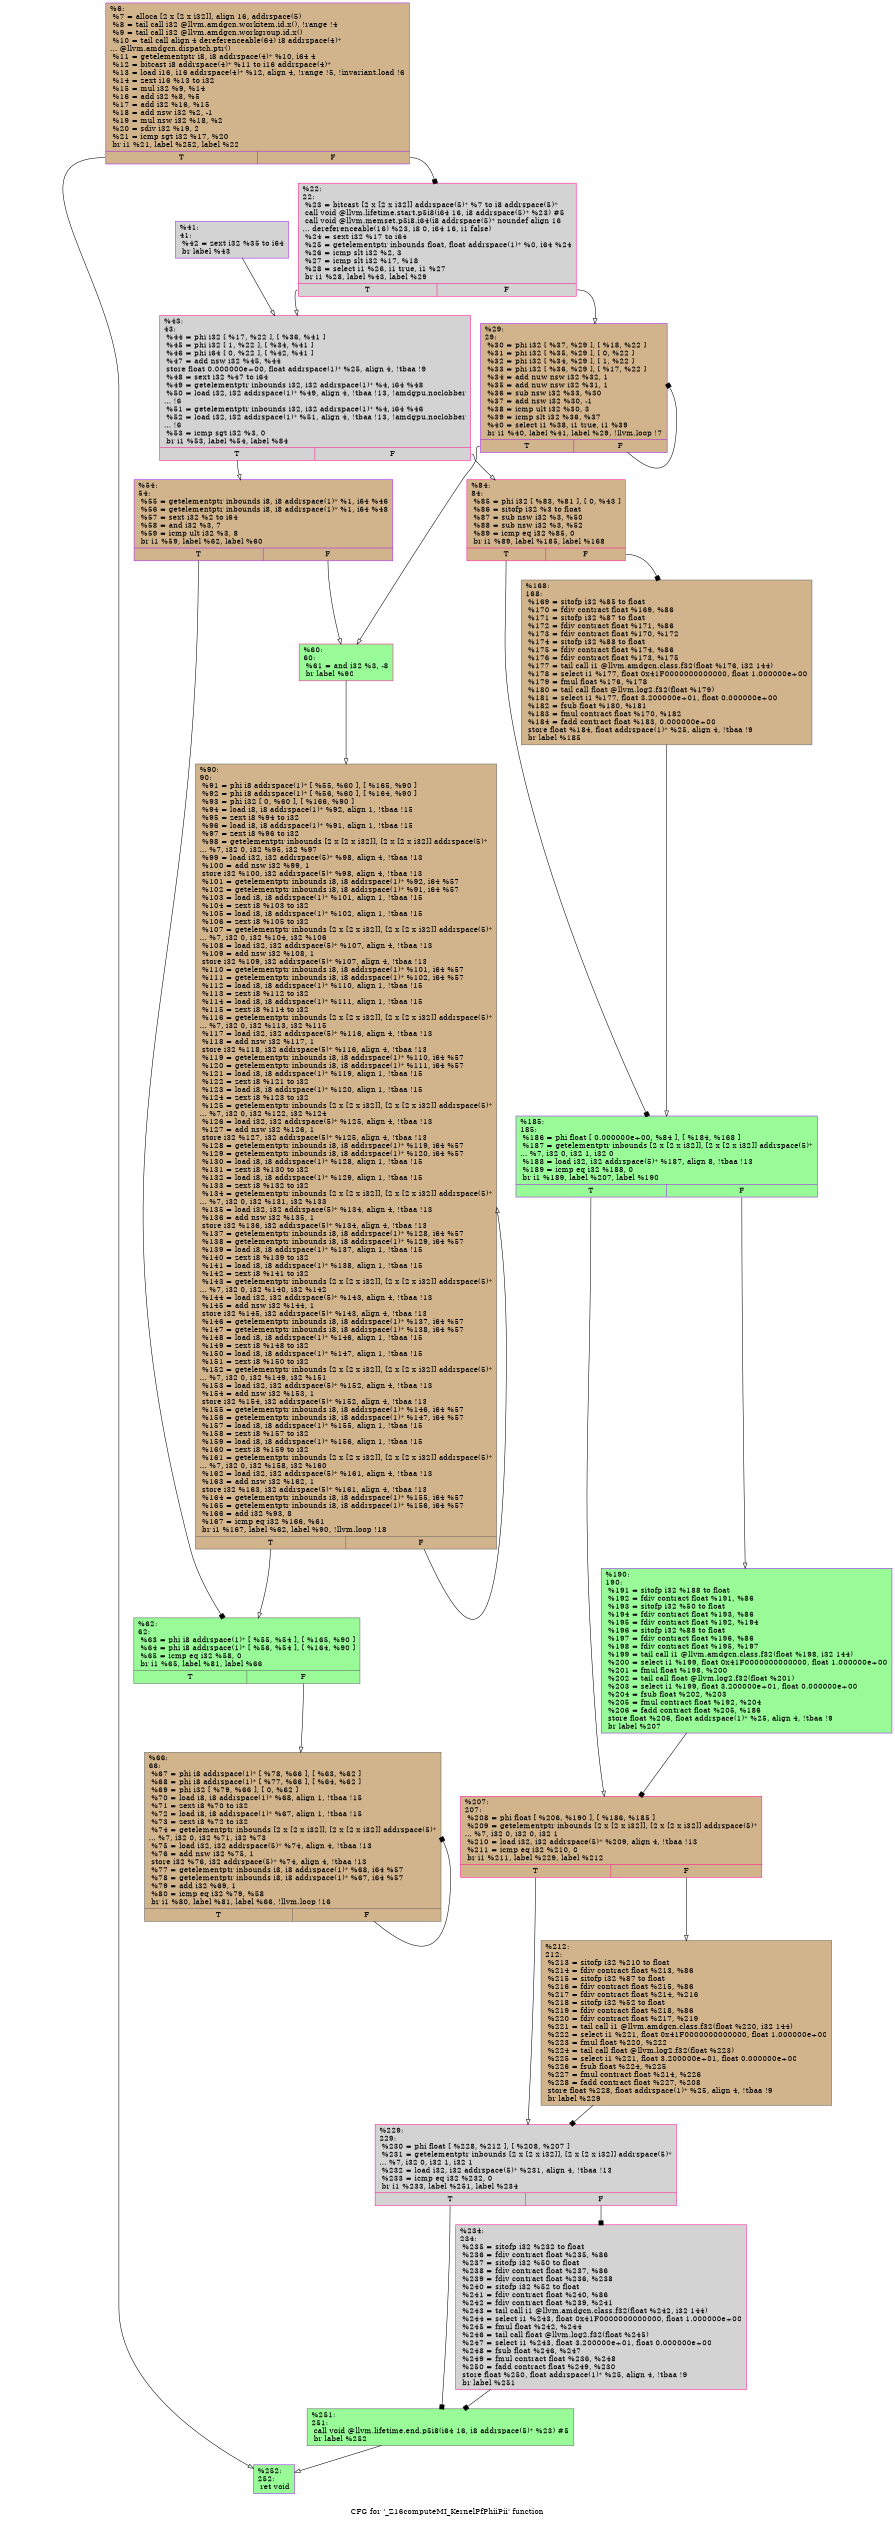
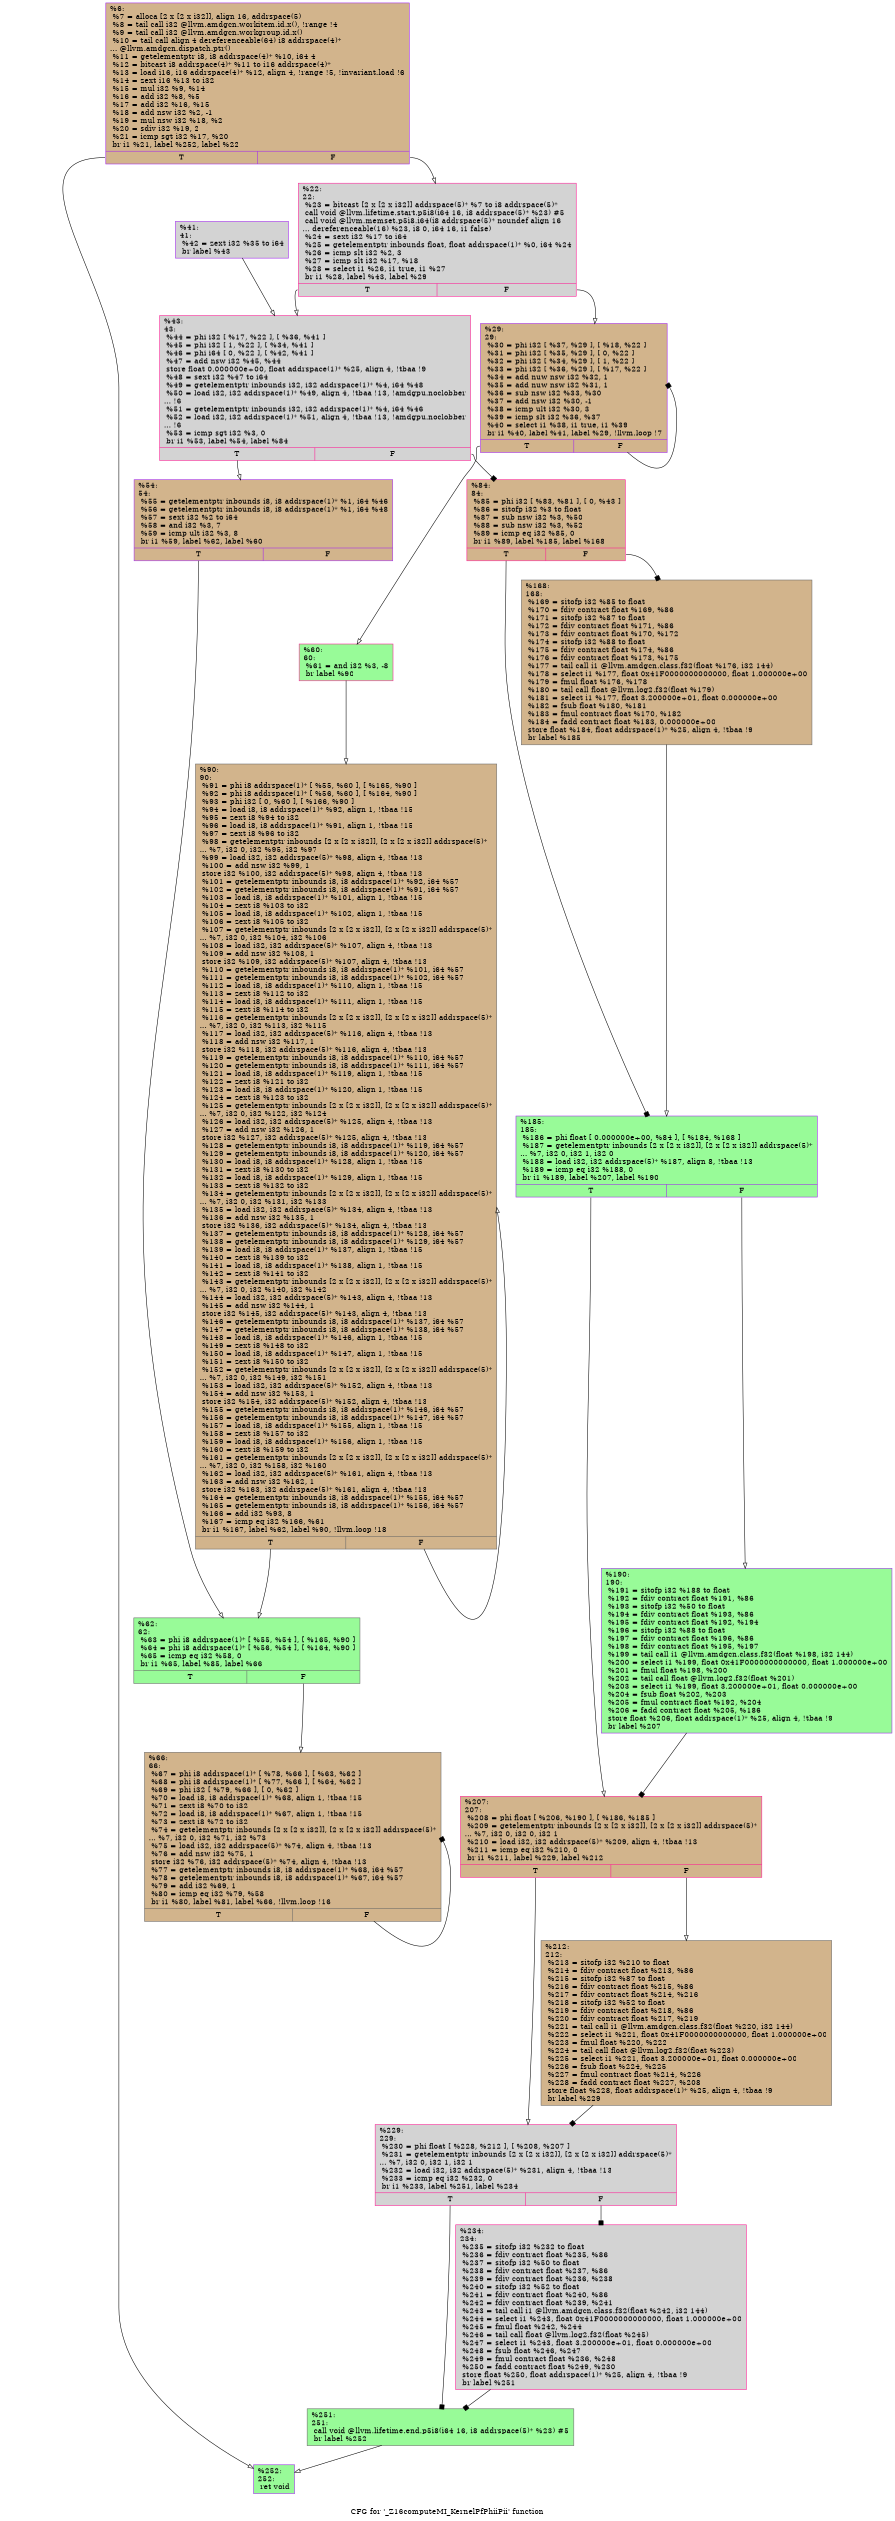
(425, 164) -> (425, 164)
(480, 466) -> (480, 466)
(331, 600) -> none
(150, 1091) -> (150, 1091)
(200, 1664) -> (200, 1664)
